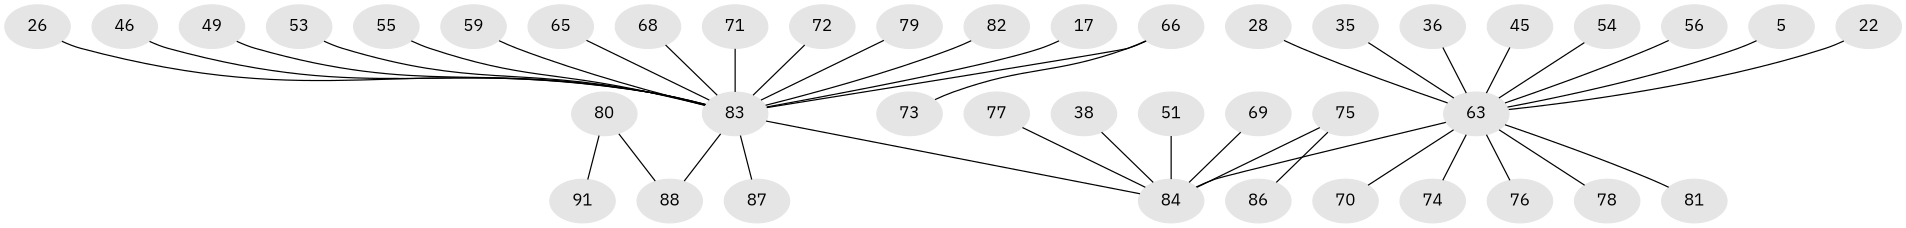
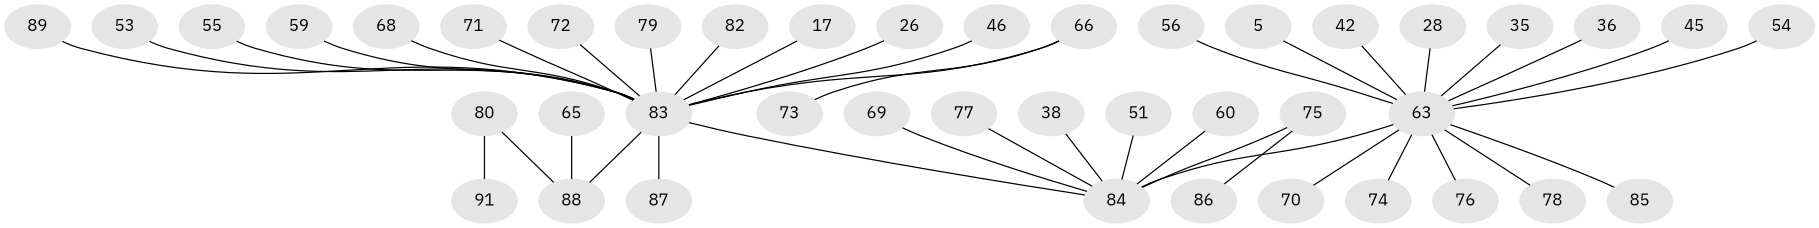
(212, 27) -> (38, 27)
(1869, 27) -> (1346, 27)
(648, 70) -> (572, 158)
none -> (1226, 114)
(1694, 201) -> (1640, 201)
